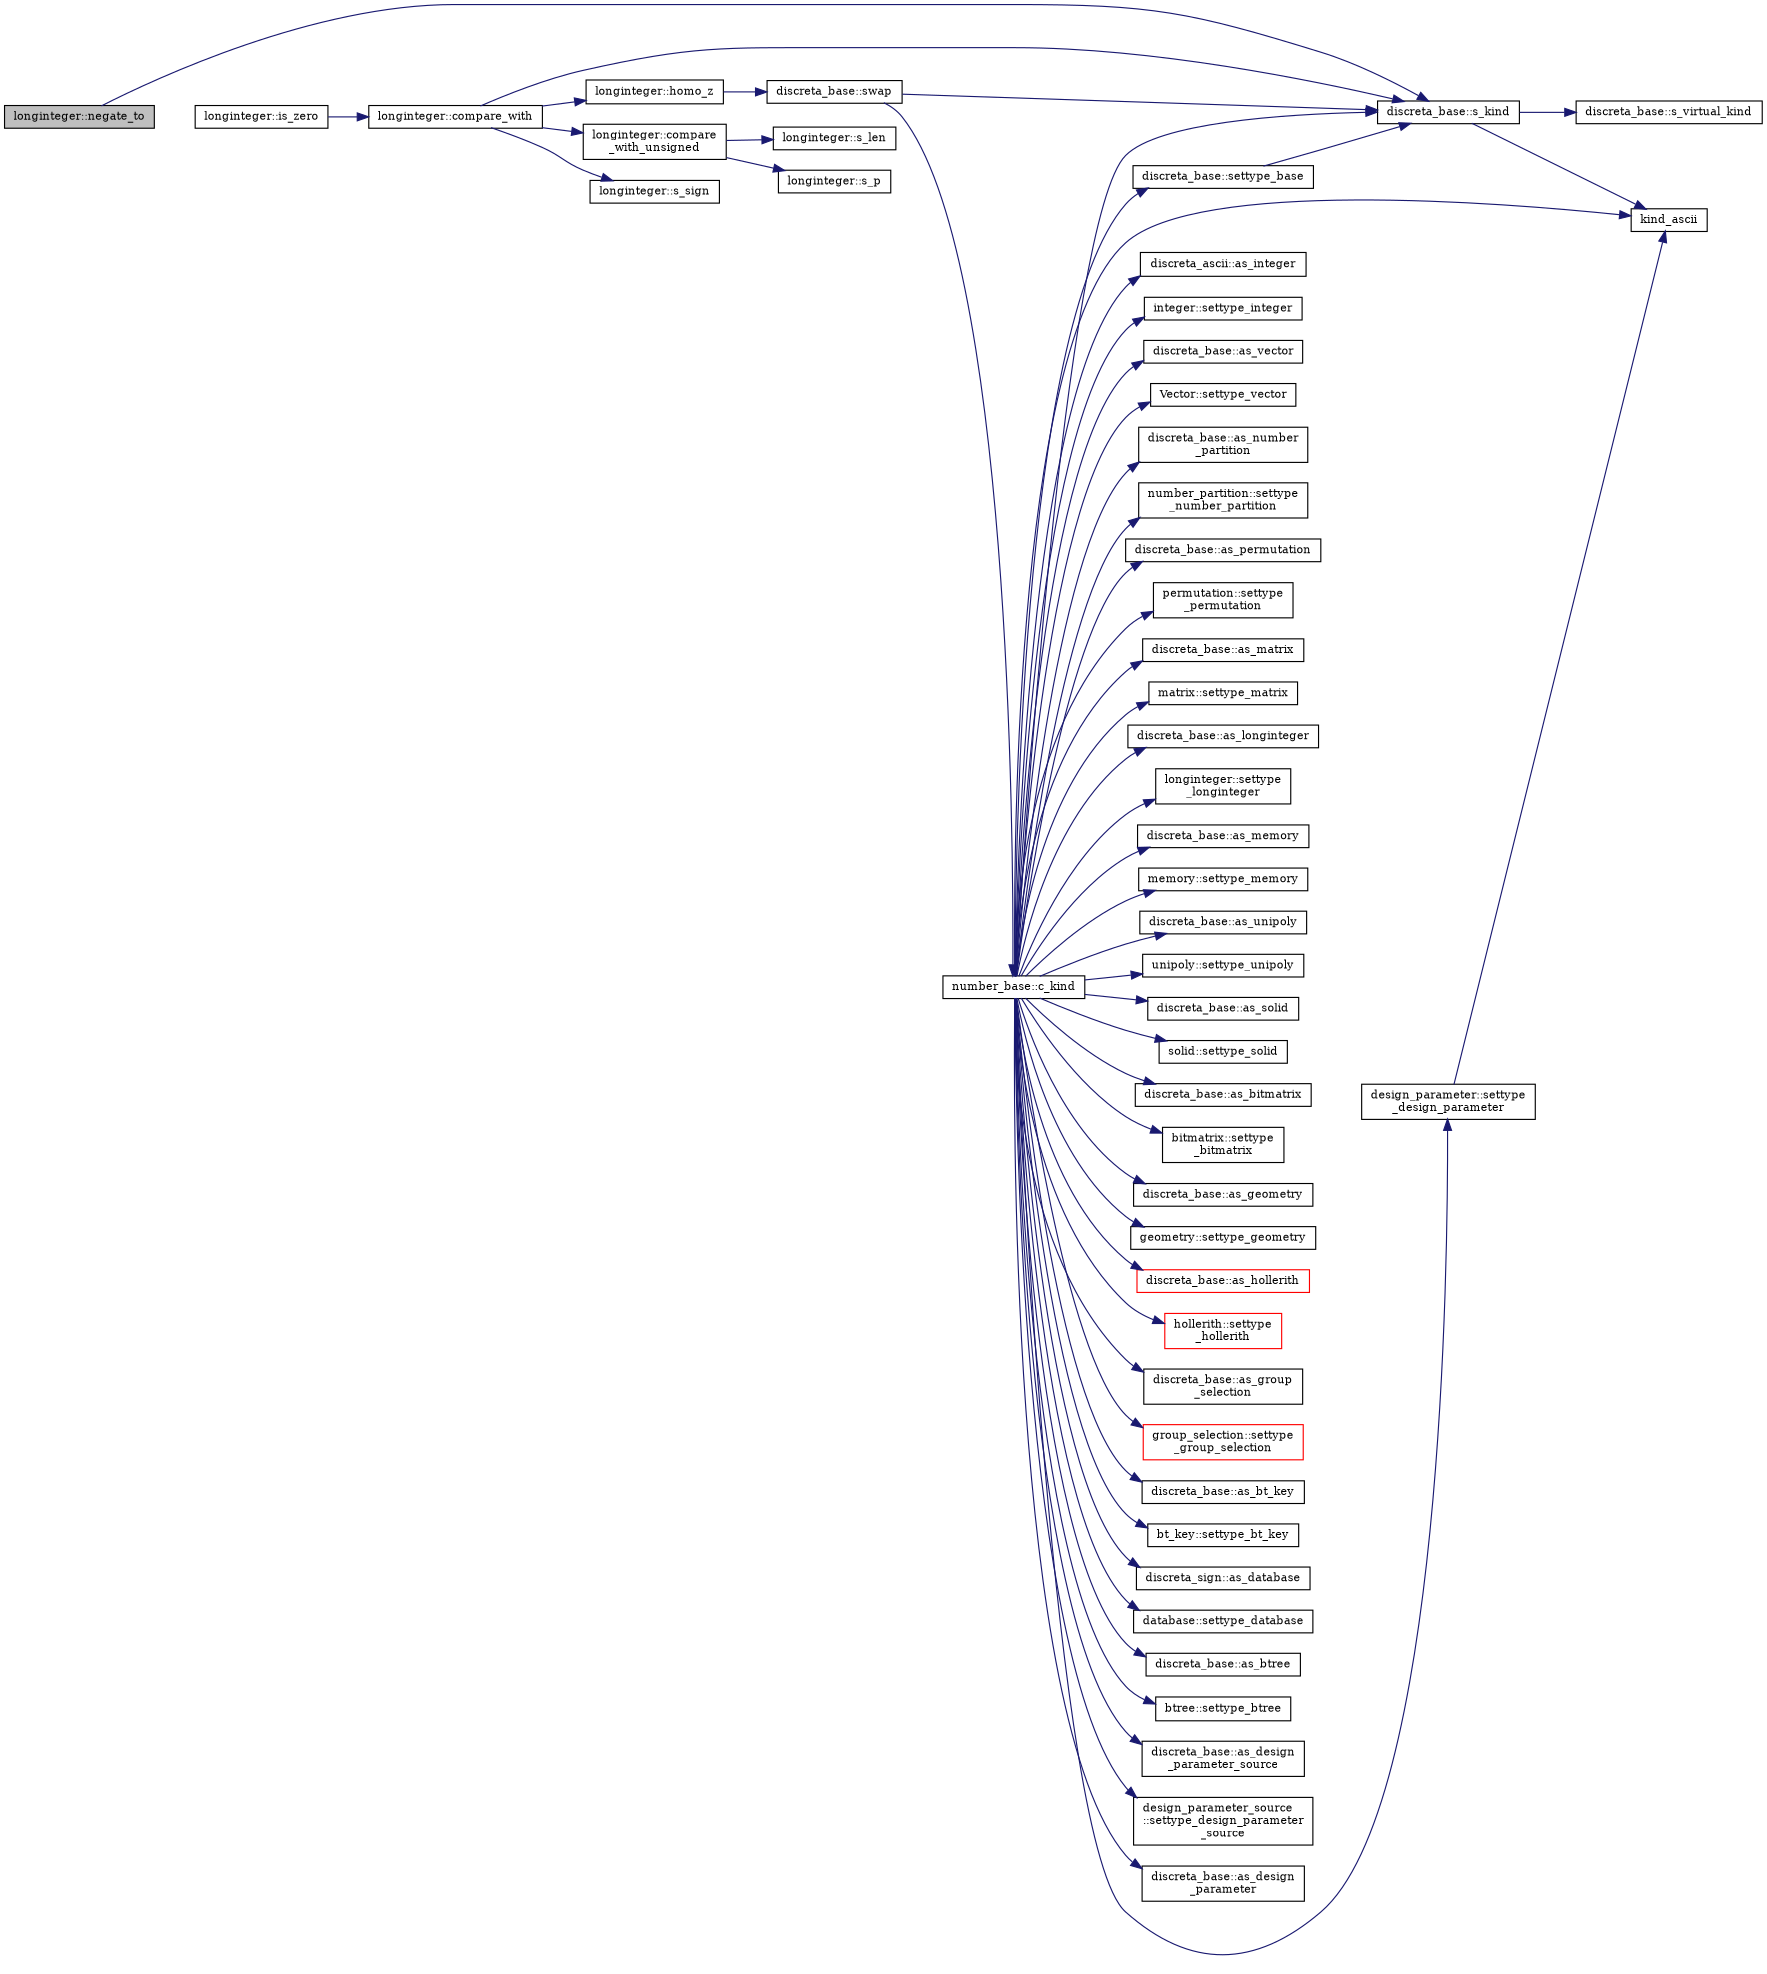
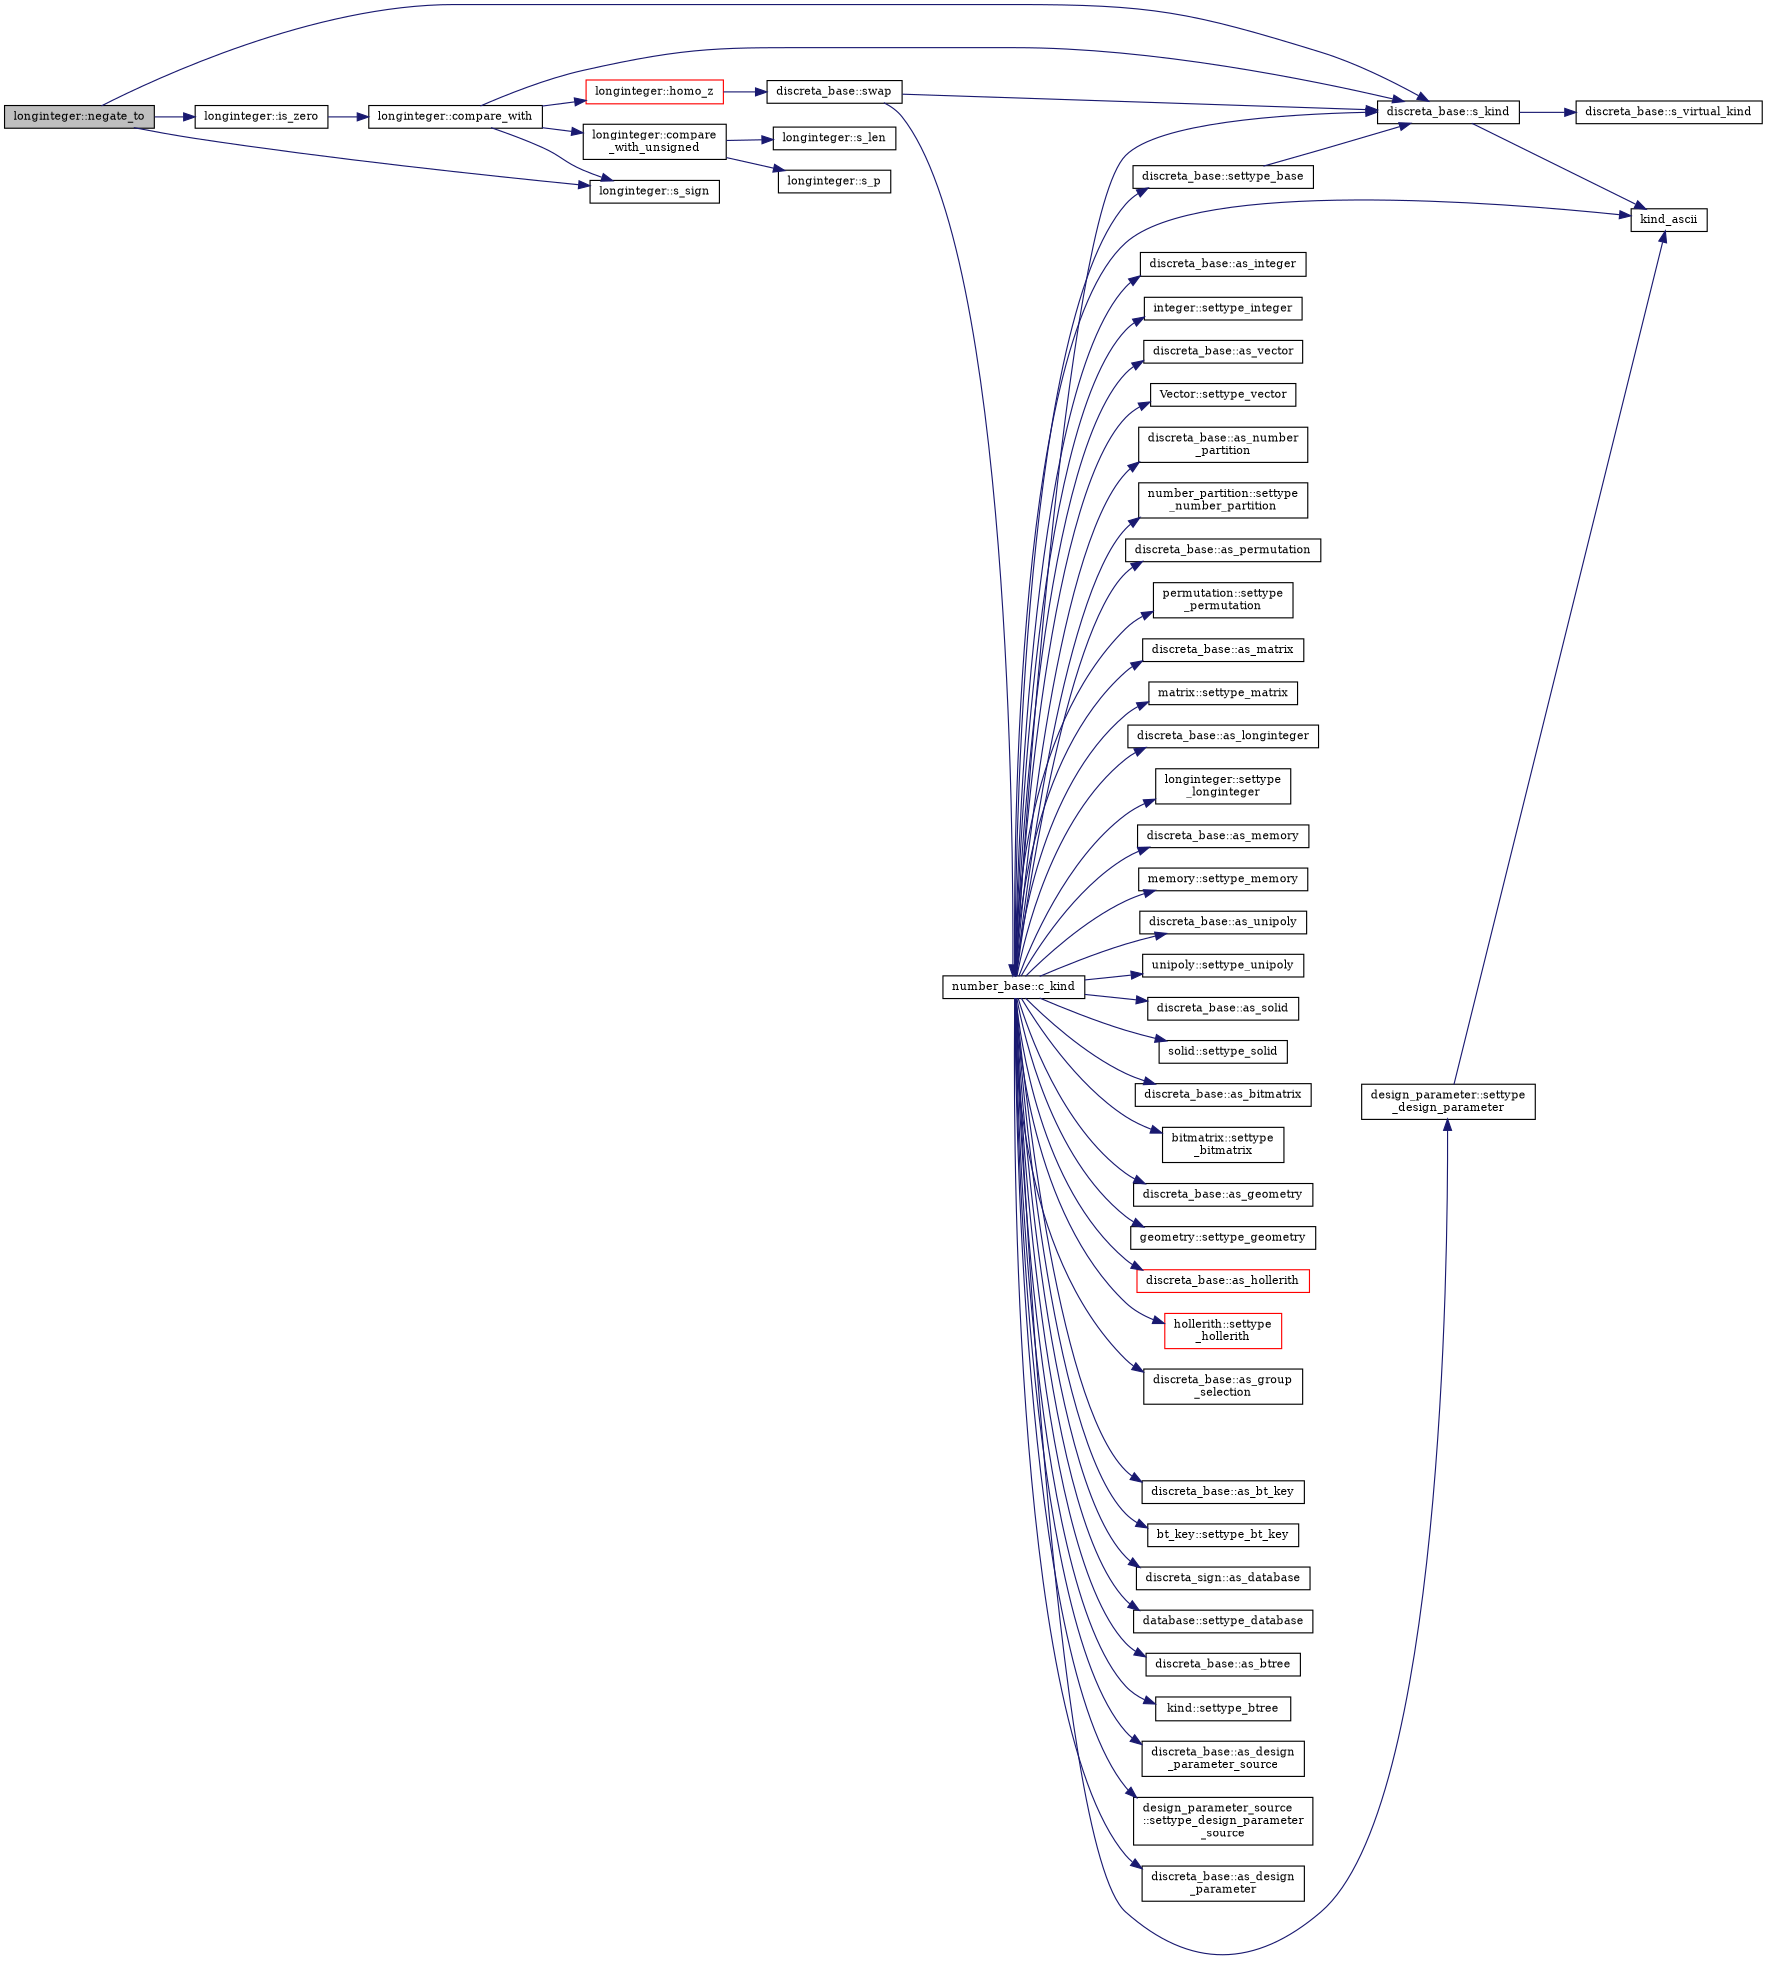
(655, 92) -> (655, 92)
none -> (169, 117)
none -> (356, 160)
(1223, 264) -> (1223, 264)
(1223, 1442) -> none
(1223, 1709) -> (1223, 1709)
